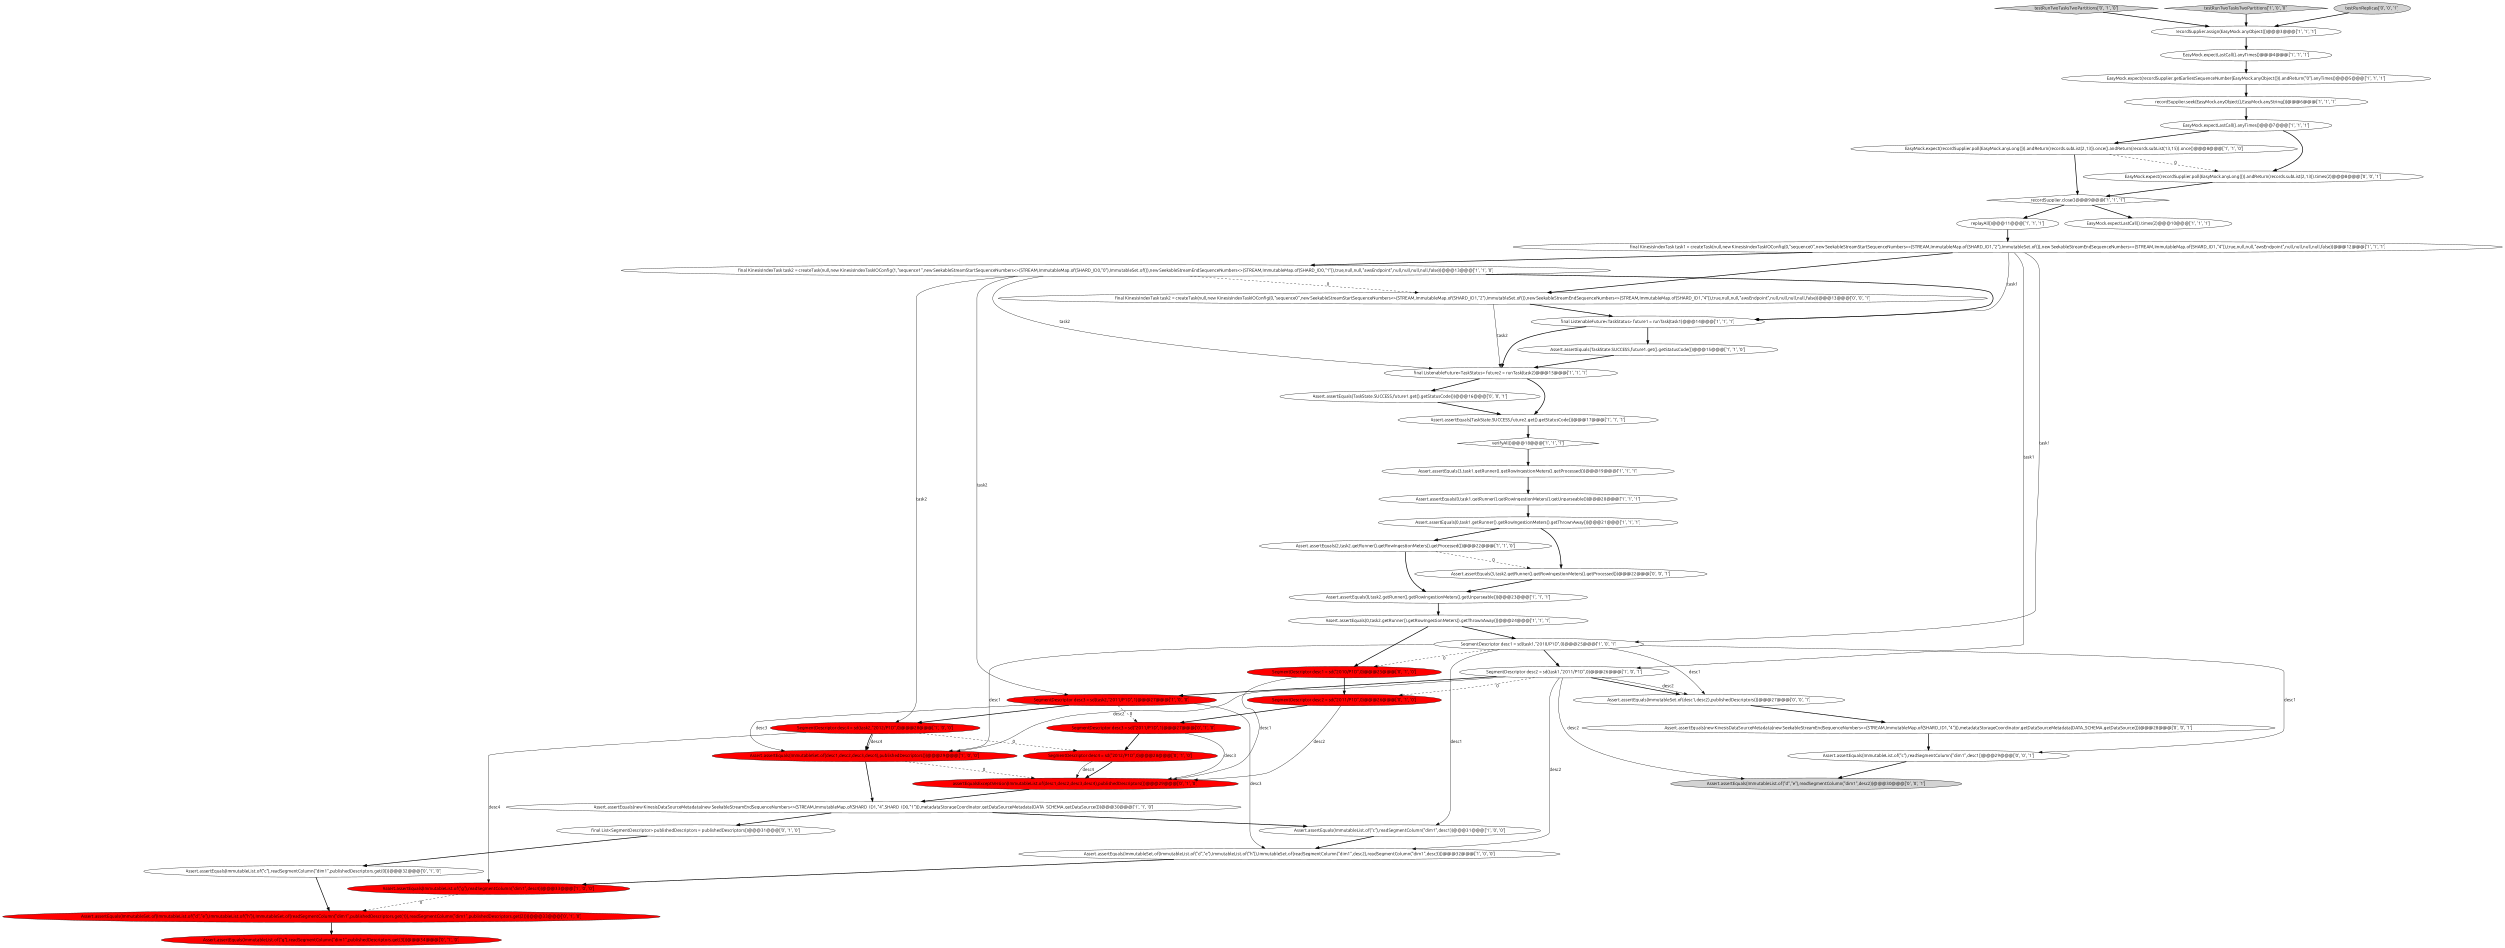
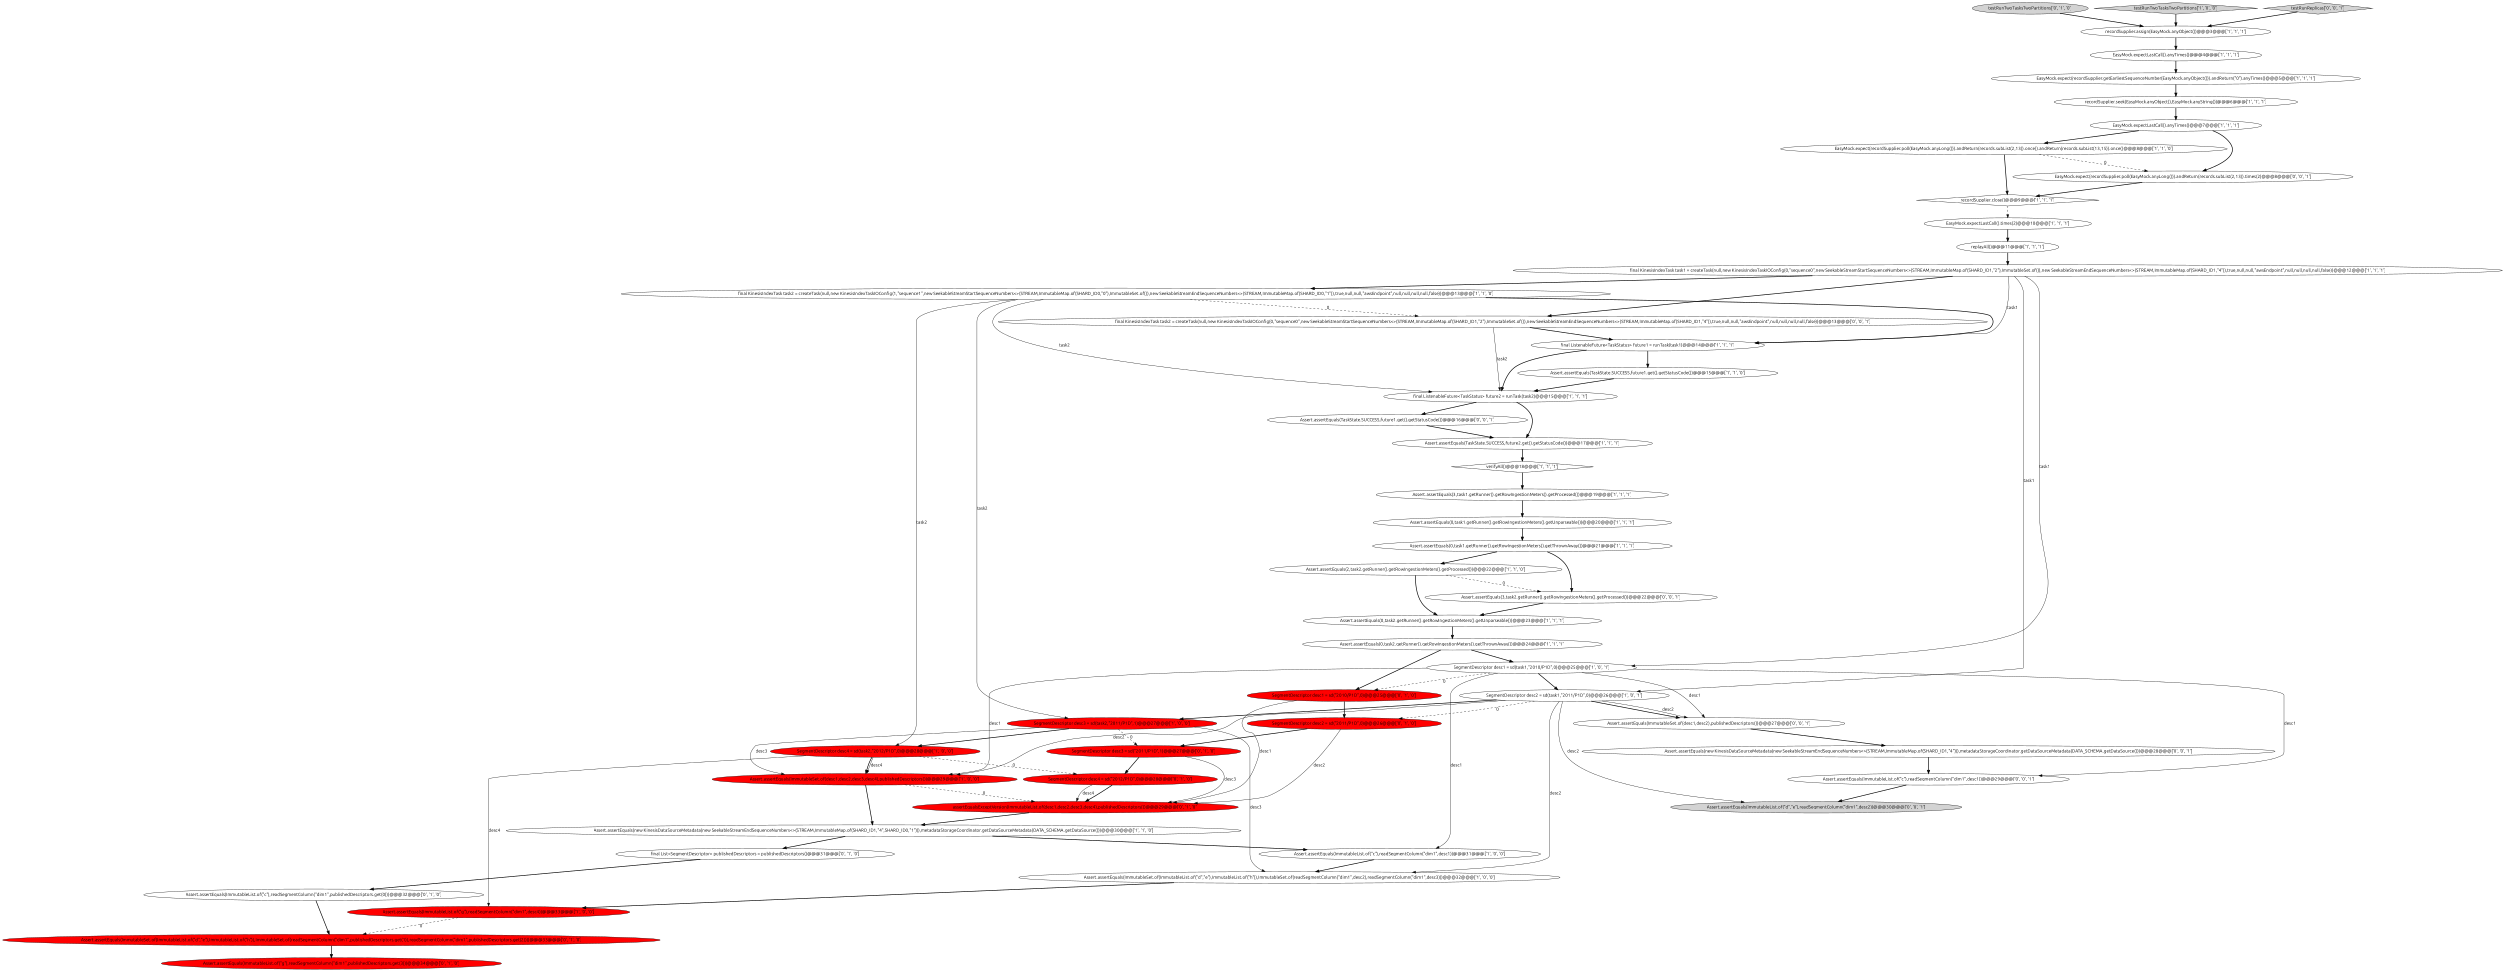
(2076, 8) -> (2030, 8)
(2372, 8) -> (2318, 8)
(2045, 211) -> (2008, 234)
(2110, 211) -> (2008, 210)
